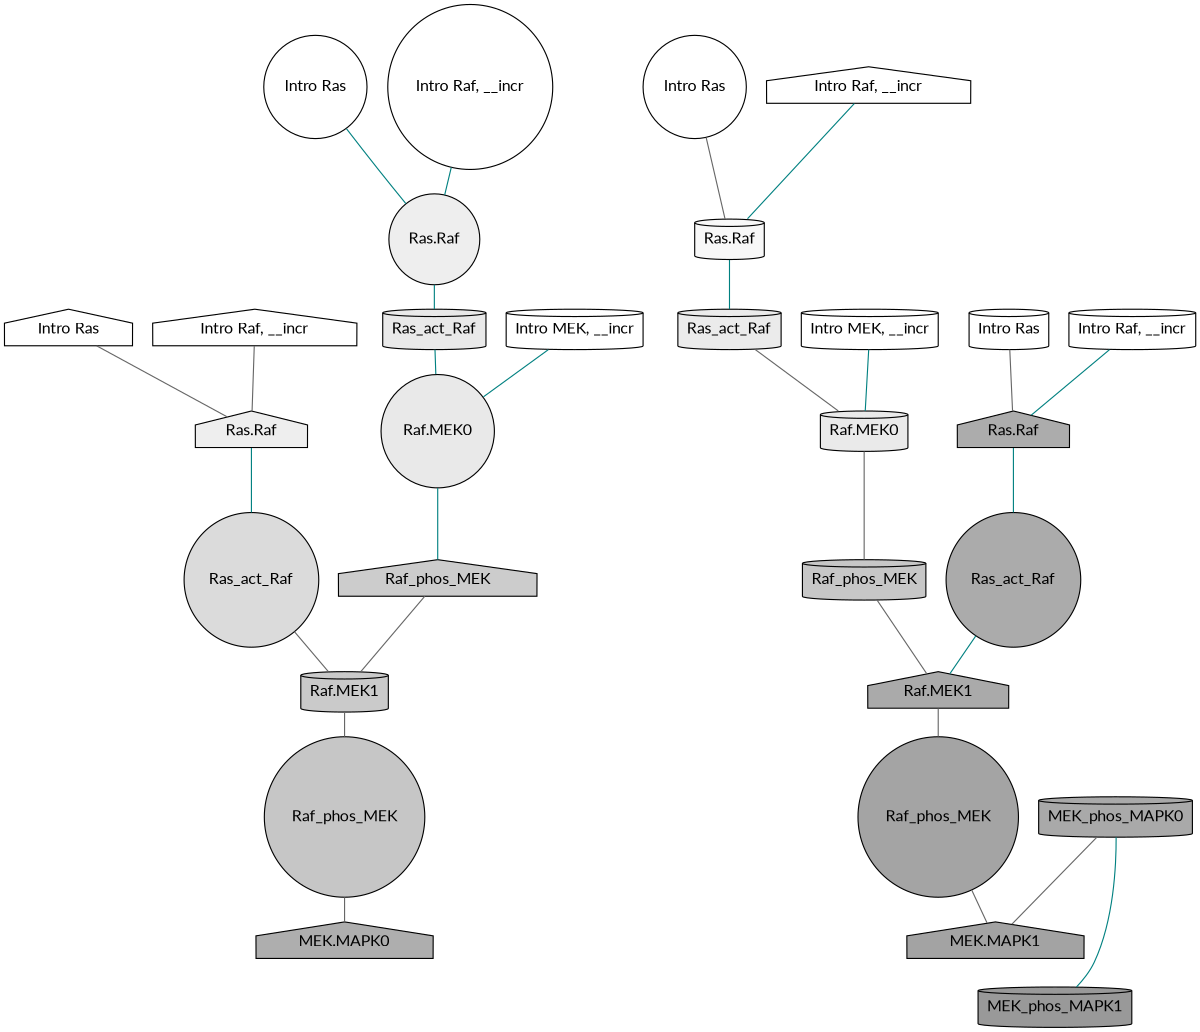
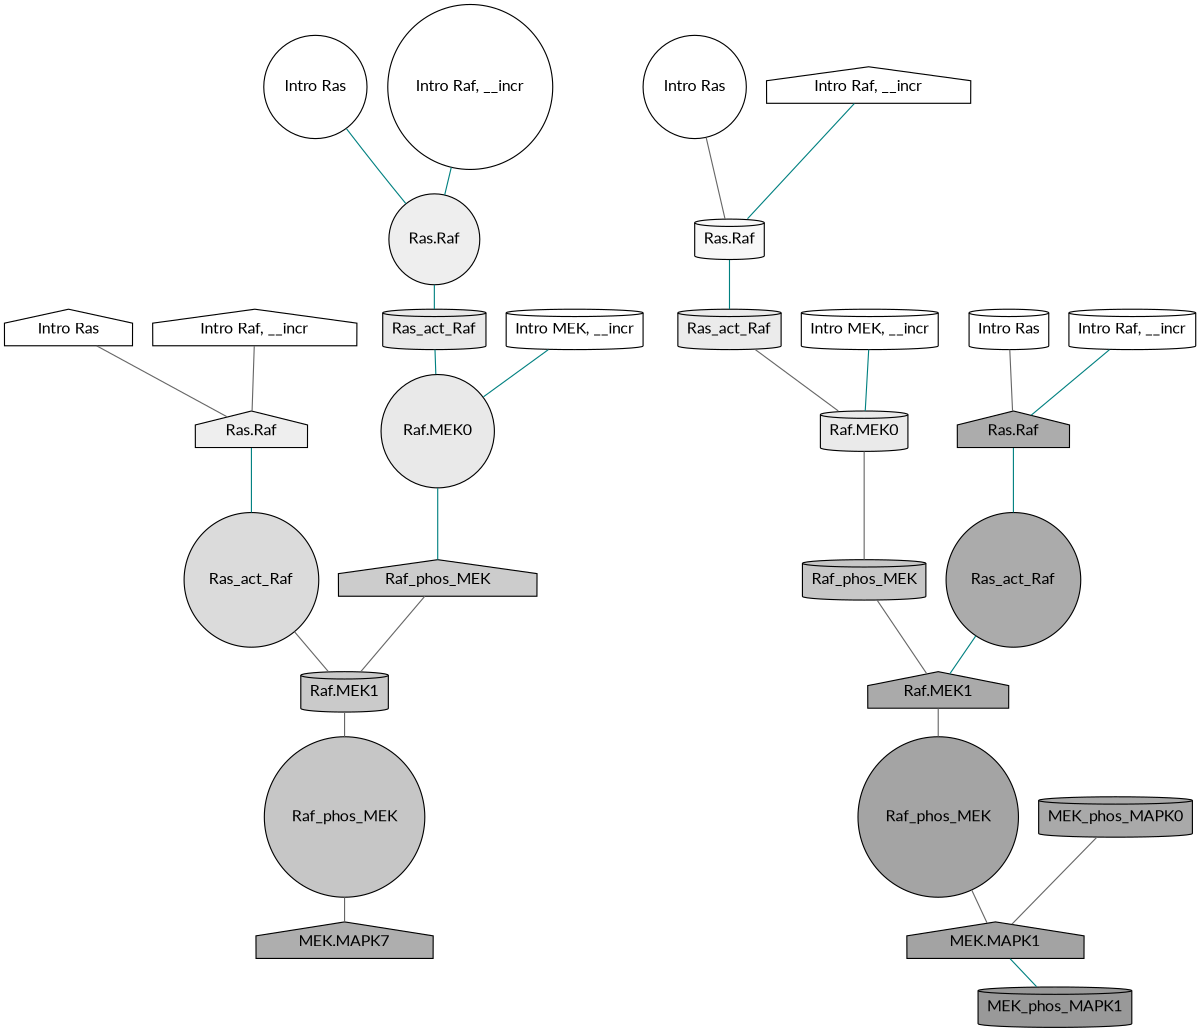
(1109, 916) -> (1023, 973)
(345, 942) -> (345, 942)
